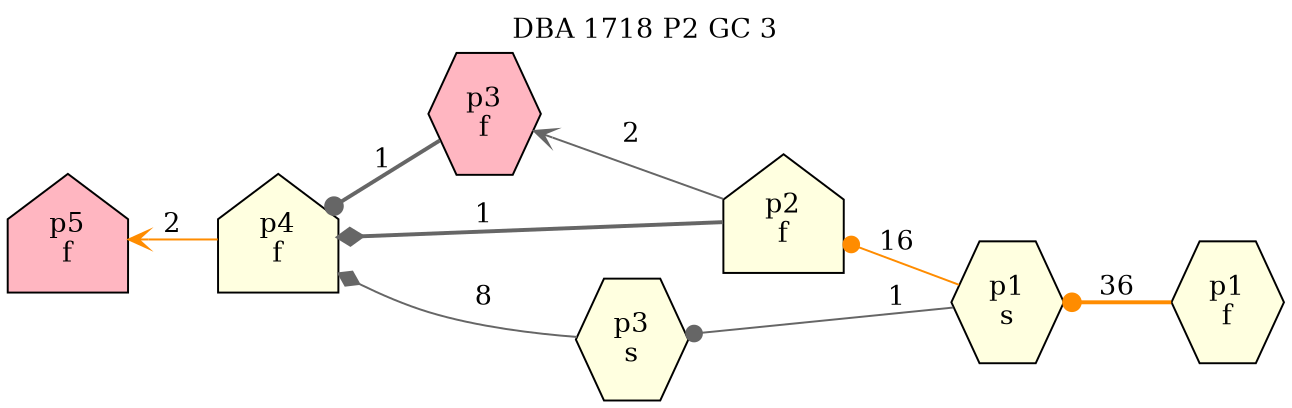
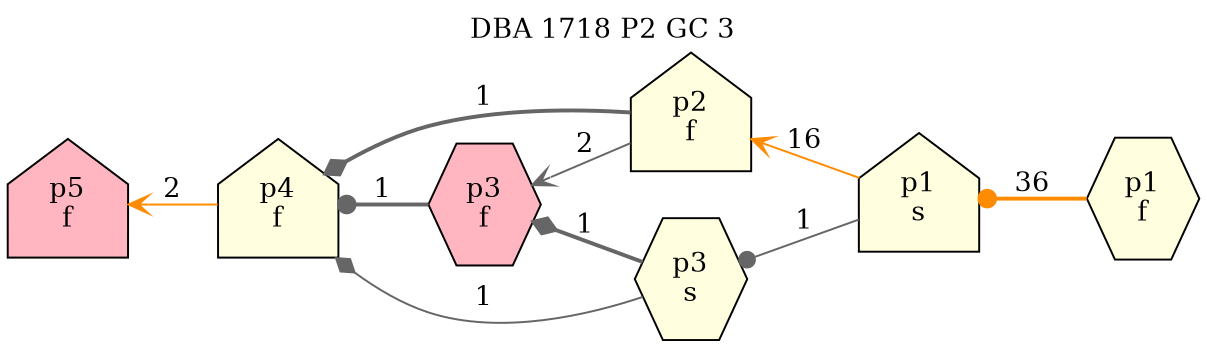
none -> (599, 246)
(909, 266) -> (815, 162)
(485, 297) -> (485, 298)
(1008, 302) -> (919, 199)
